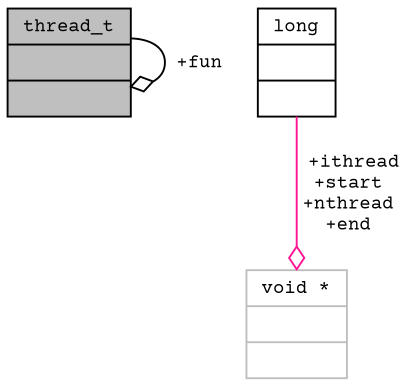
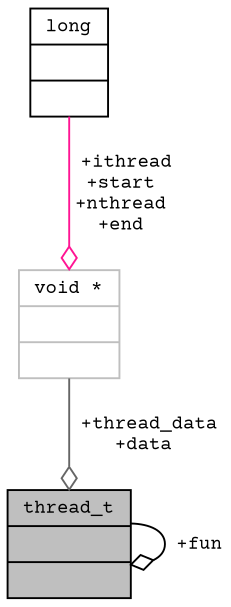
none -> (69, 422)
